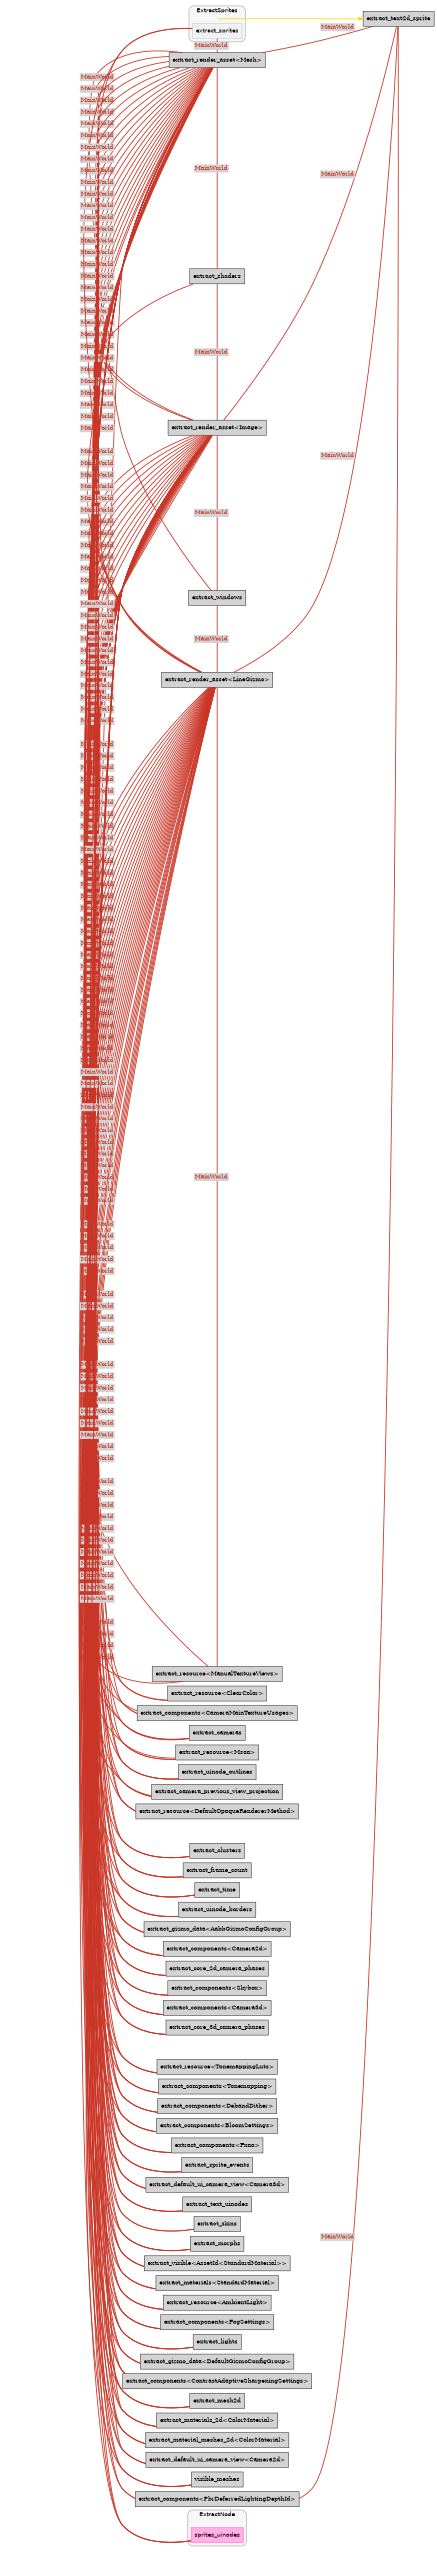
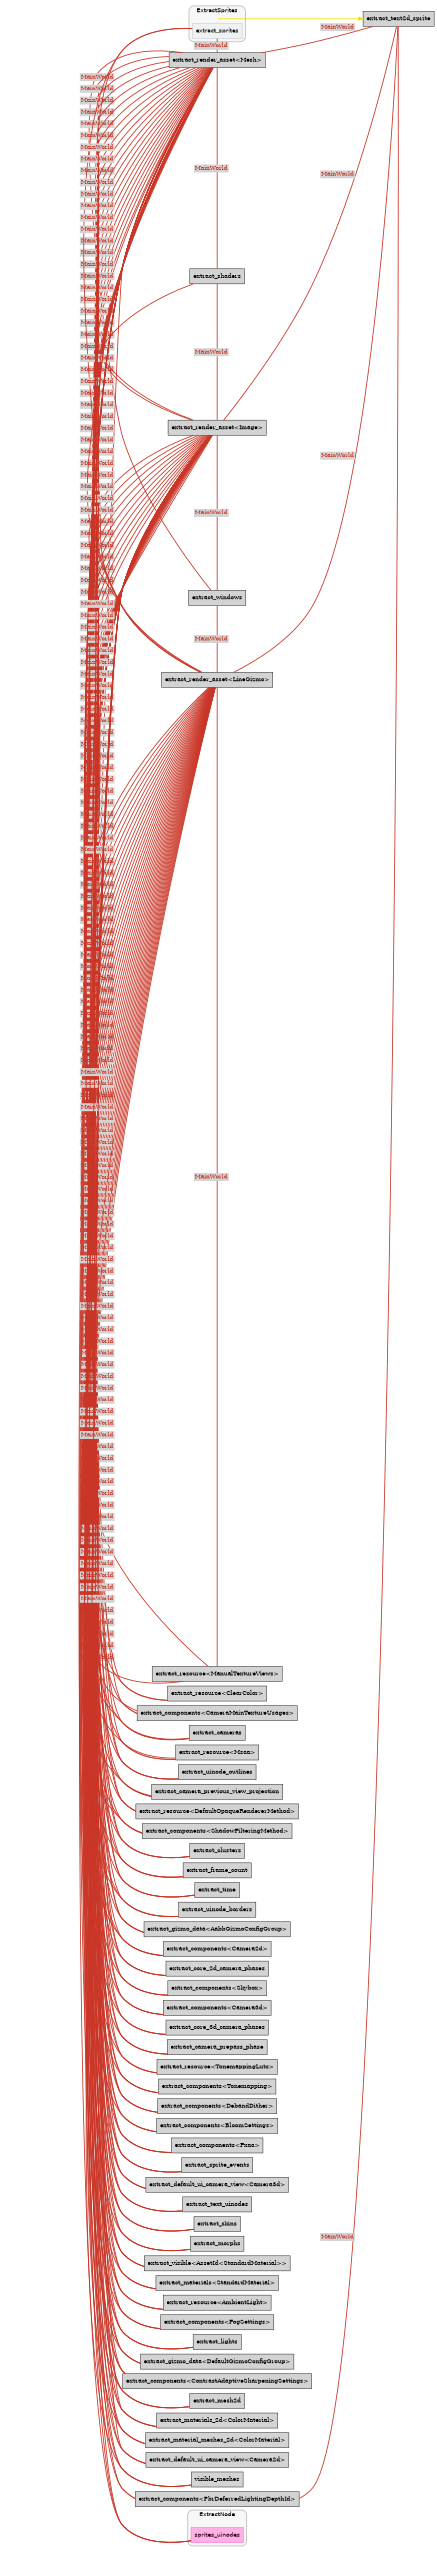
none -> (91, 1351)
none -> (217, 1831)
none -> (217, 2047)
